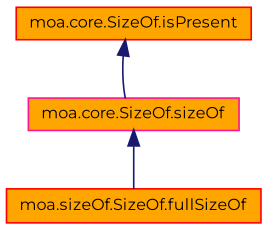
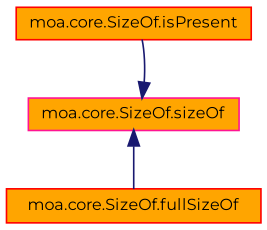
(123, 77) -> (144, 61)
(134, 206) -> (134, 206)
